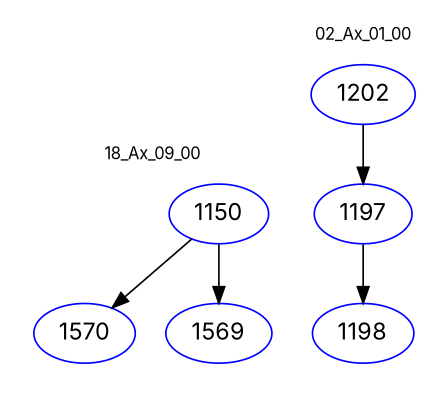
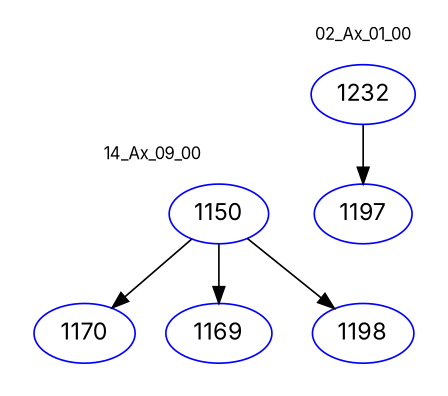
(363, 95) -> (363, 95)
(153, 155) -> (153, 155)
(363, 265) -> (275, 261)
(85, 333) -> (85, 333)
(219, 333) -> (219, 333)
